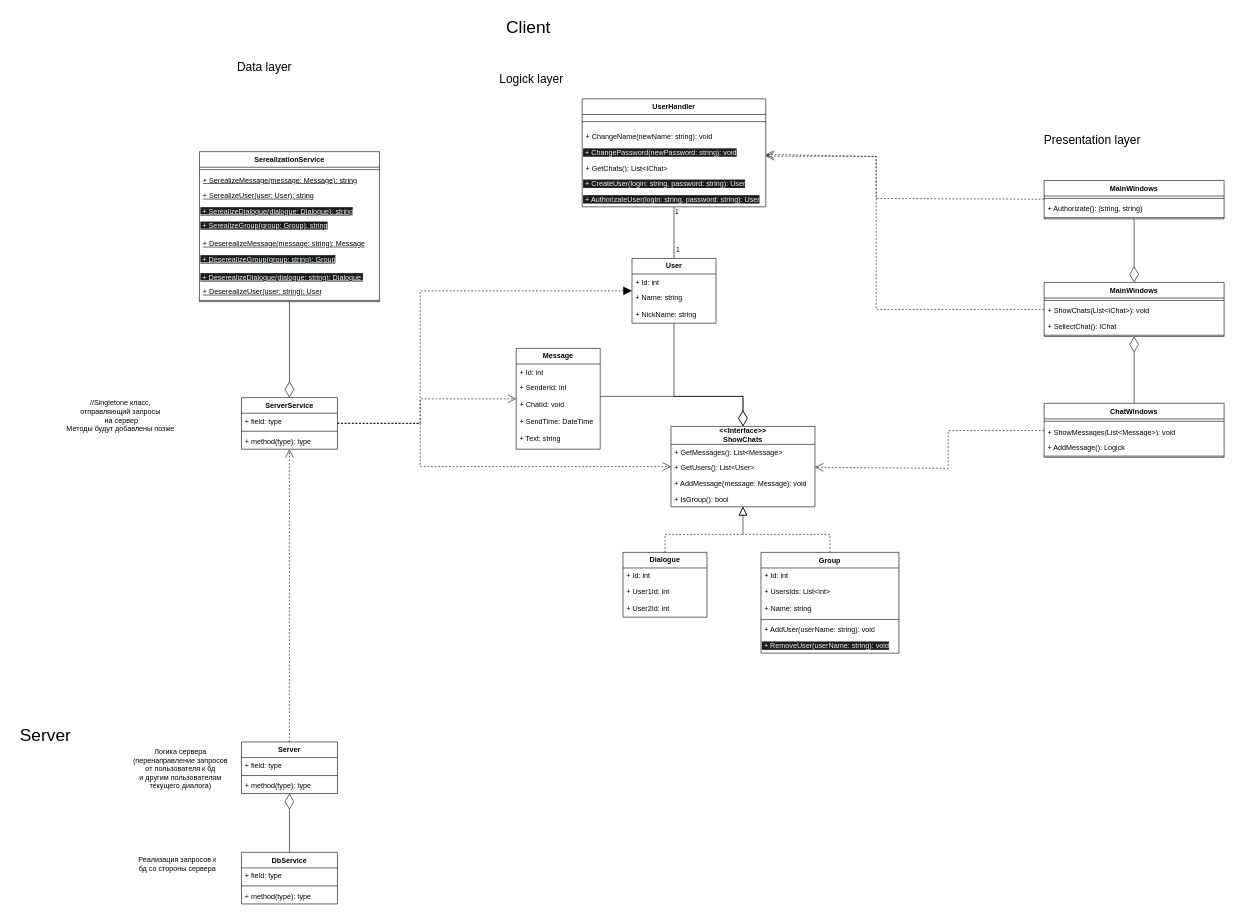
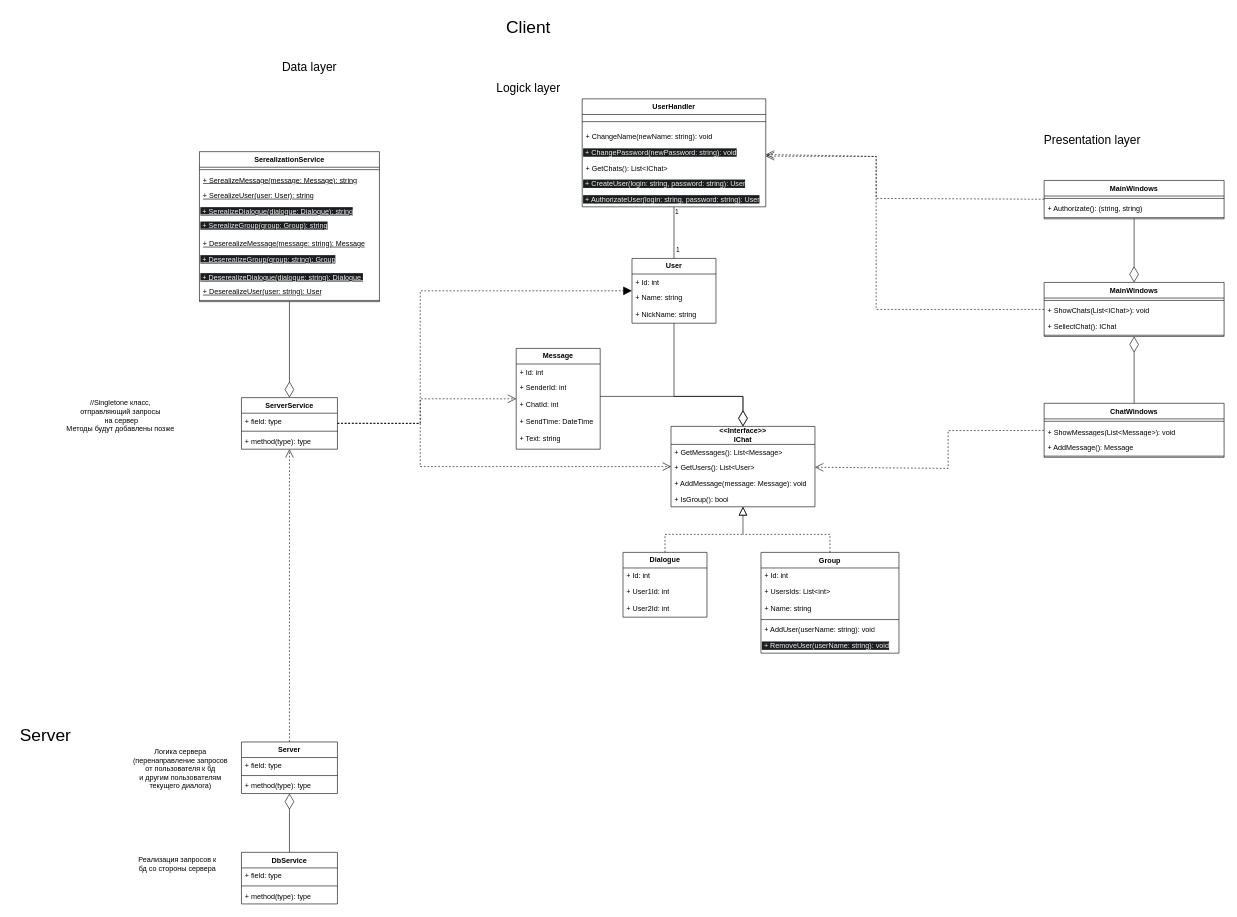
(264, 66) -> (309, 66)
(531, 78) -> (528, 87)
(544, 405) -> (542, 405)
(743, 435) -> (743, 435)
(1089, 448) -> (1091, 448)
